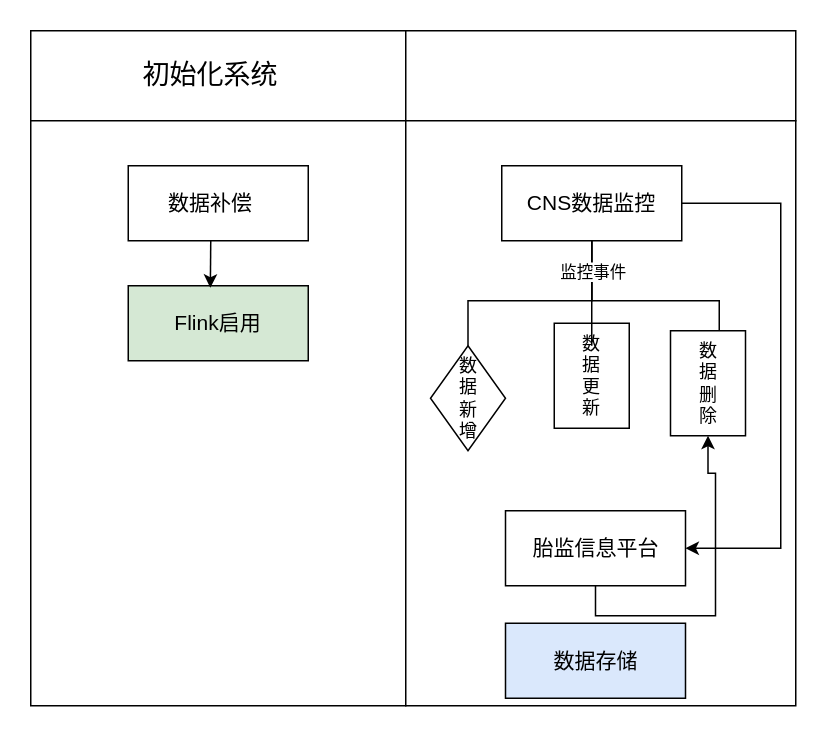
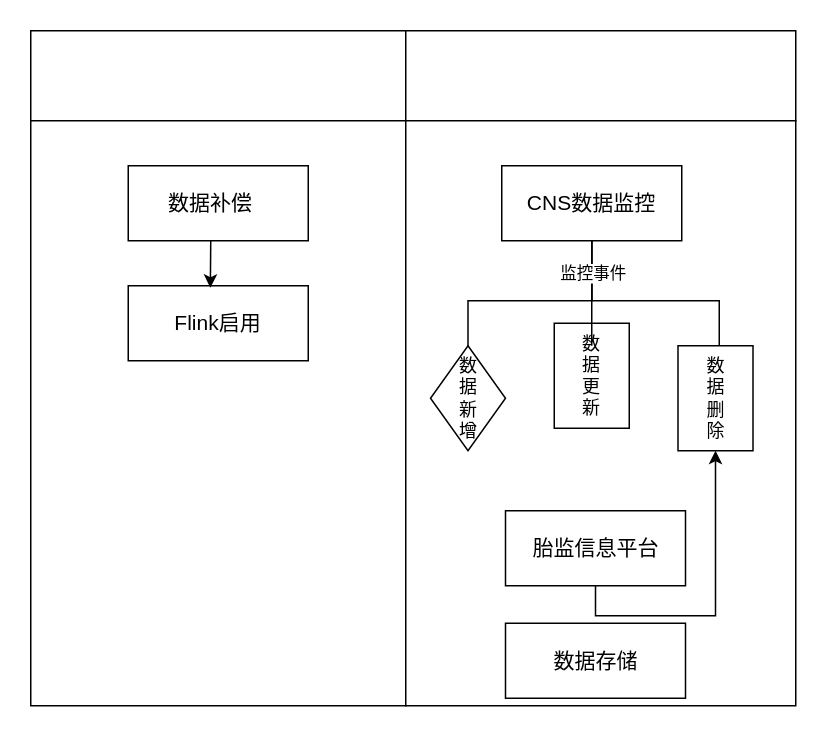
(211, 76) -> none
(218, 323) -> (218, 323)
(781, 368) -> none
(708, 383) -> (716, 398)
(596, 661) -> (596, 661)
